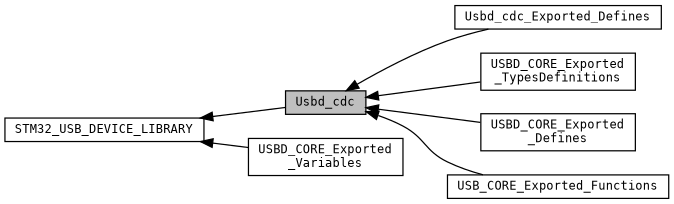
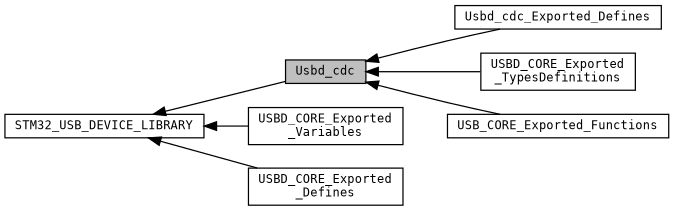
(429, 116) -> (209, 155)
